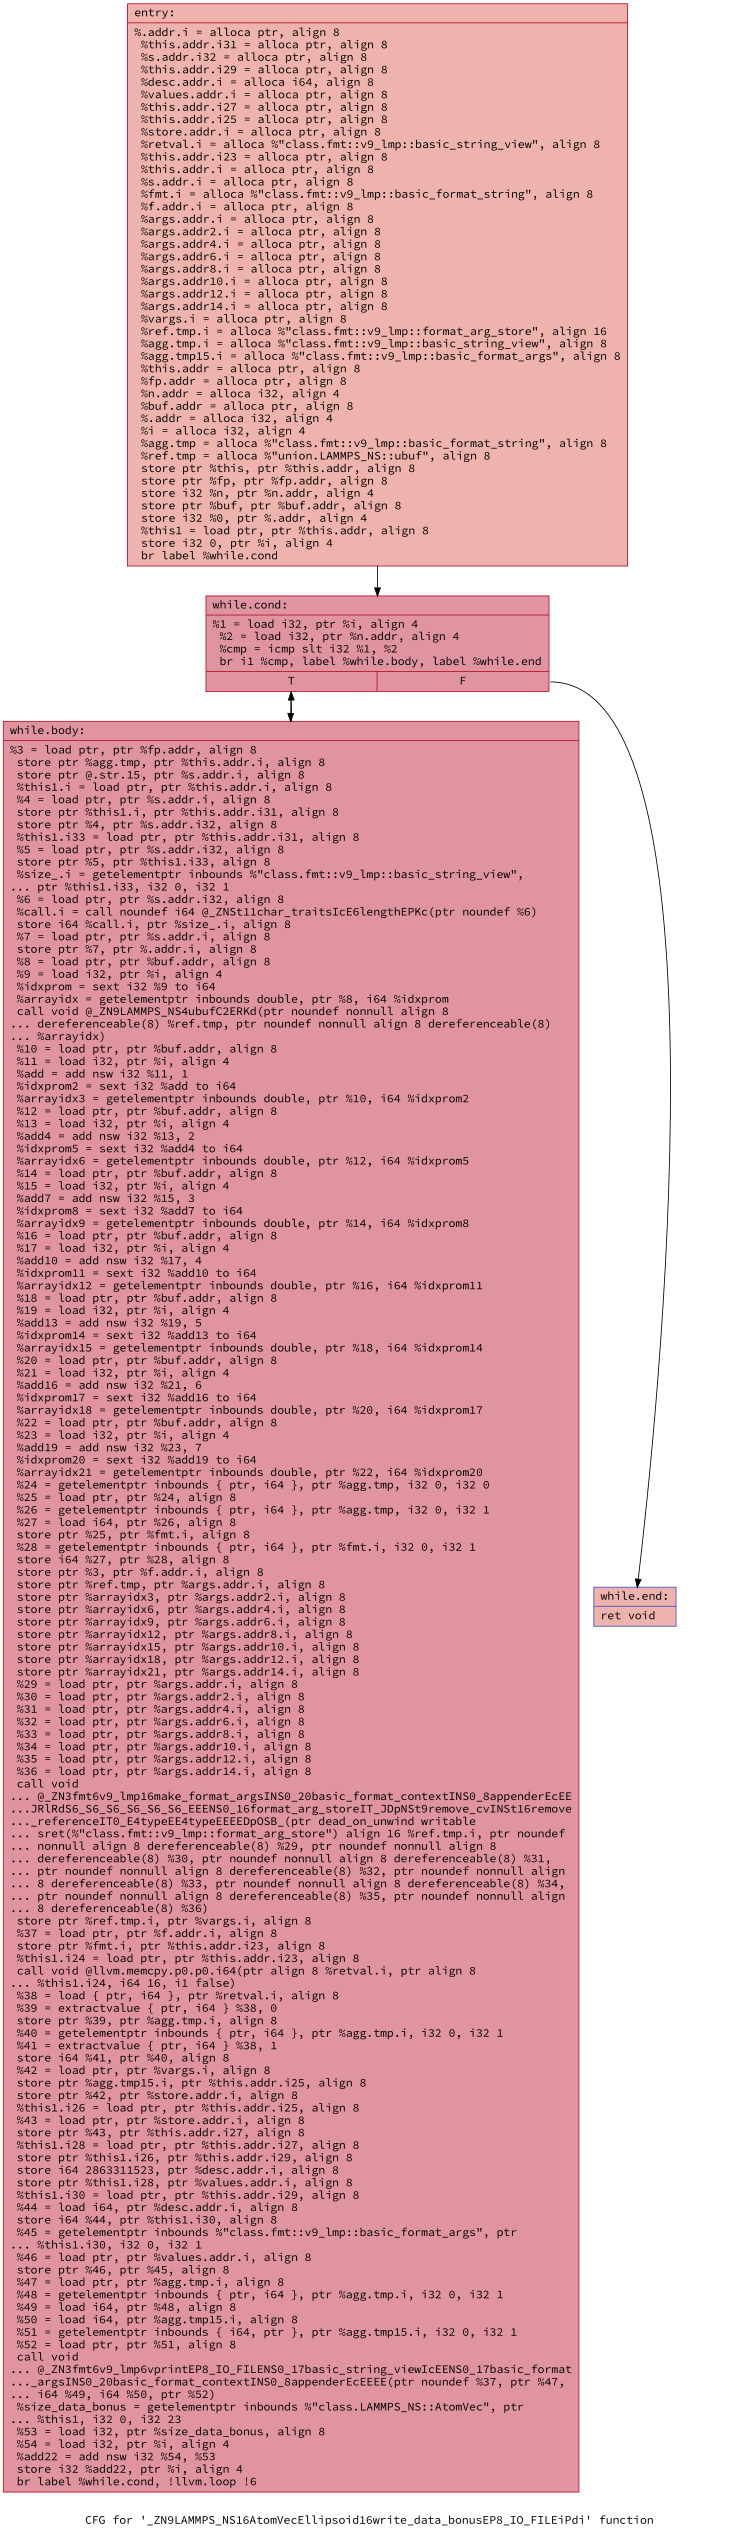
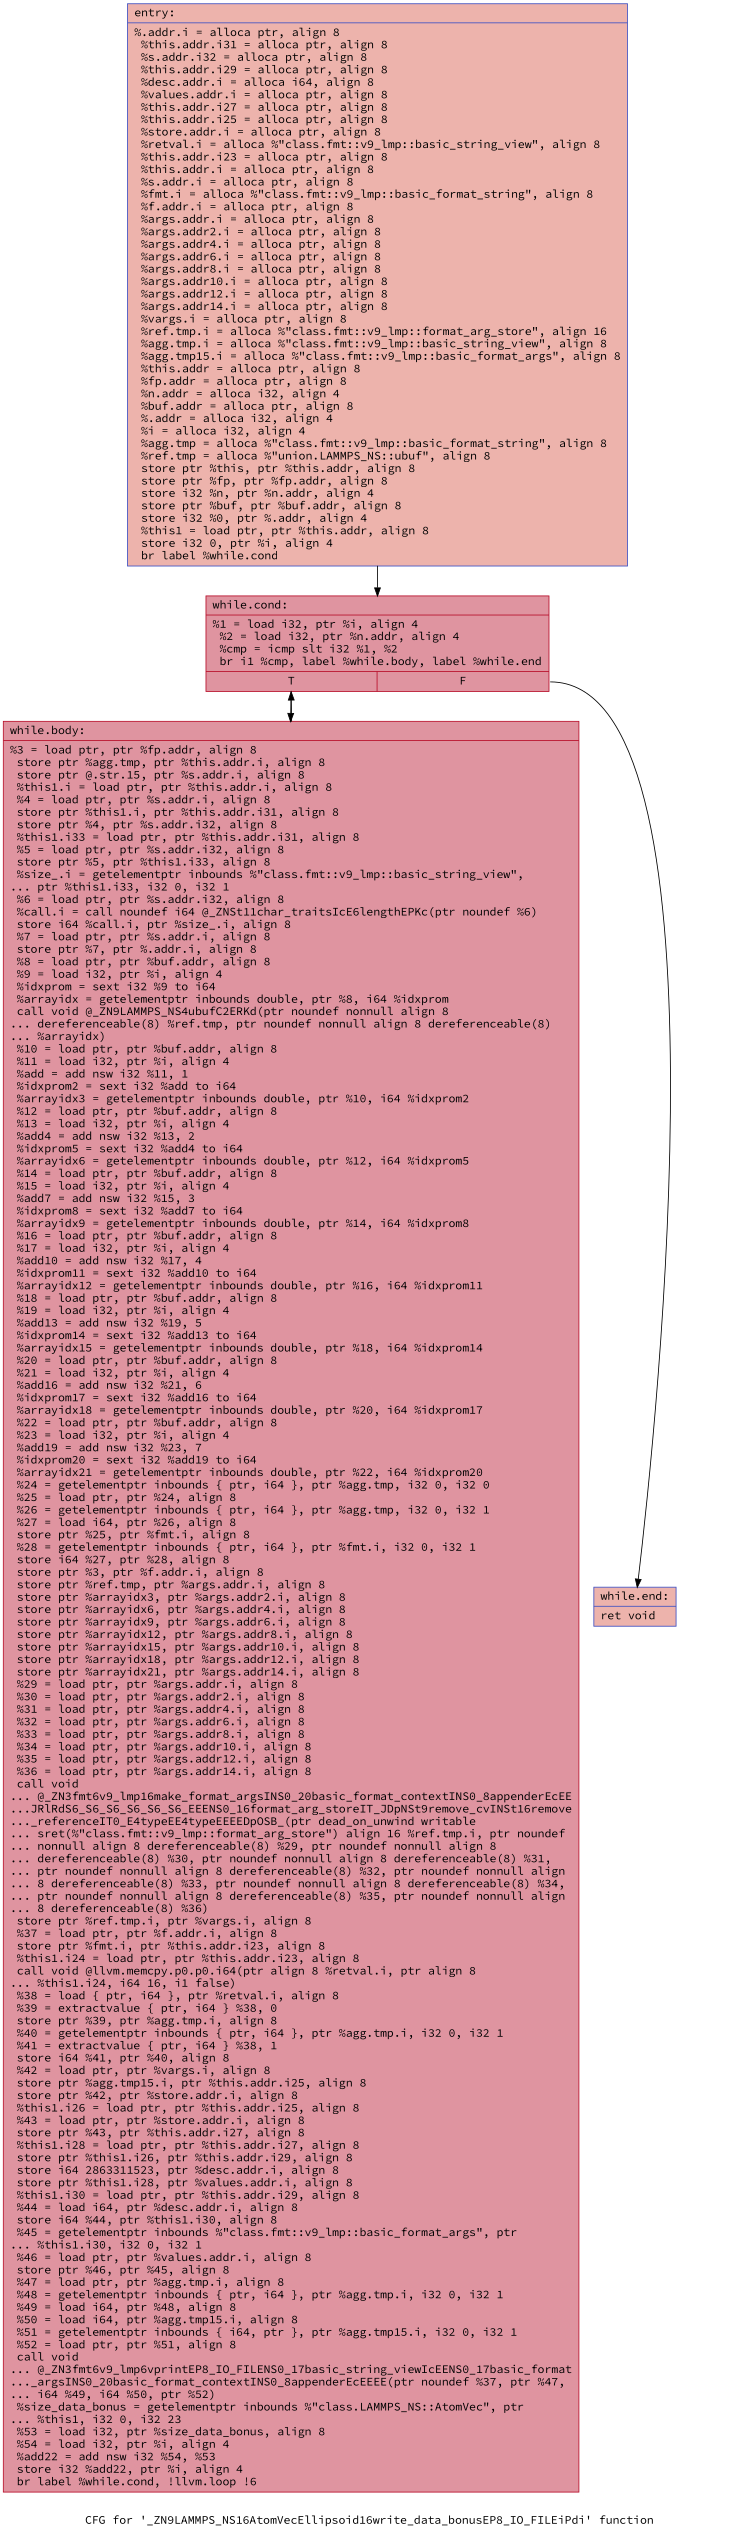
(377, 285) -> (377, 285)
